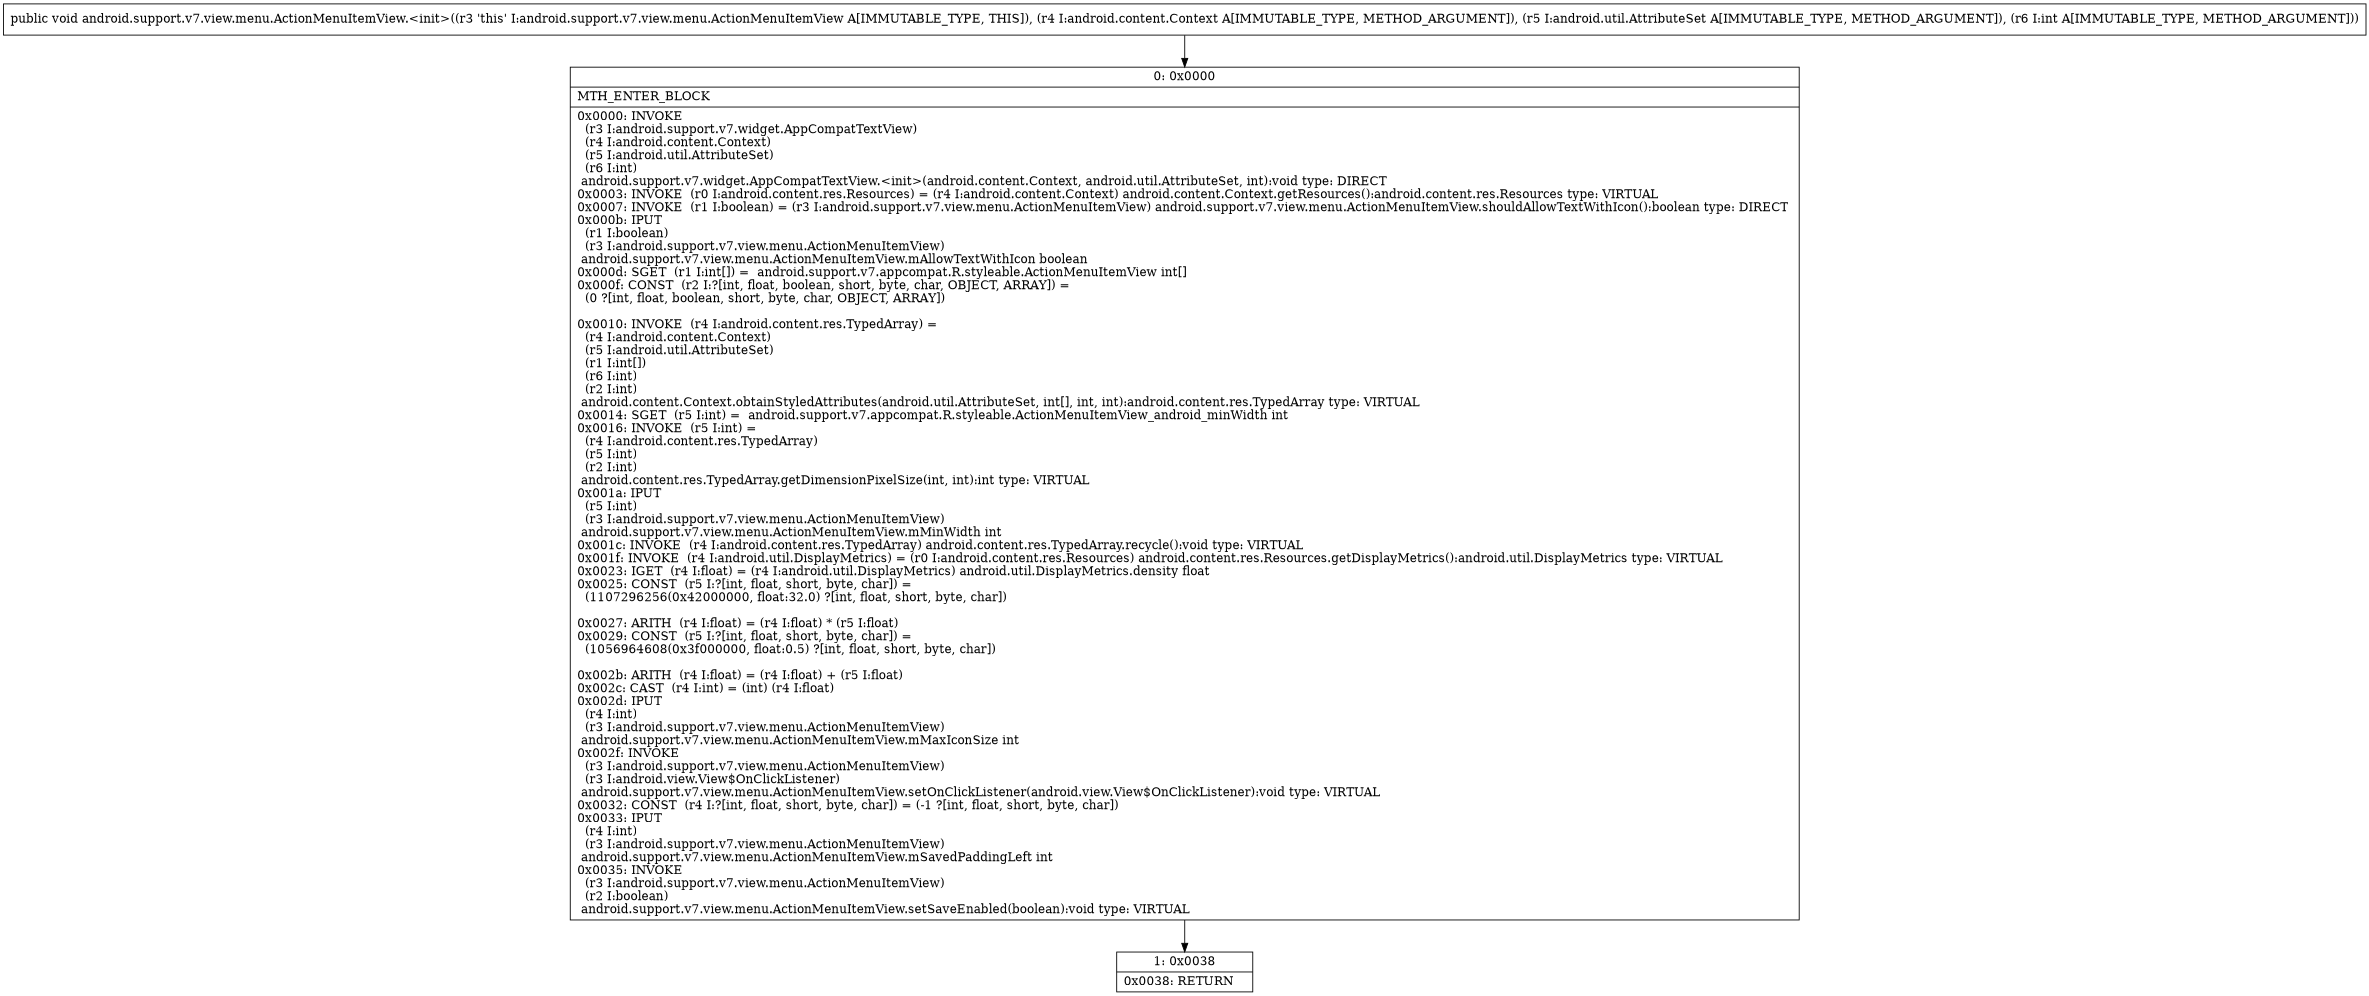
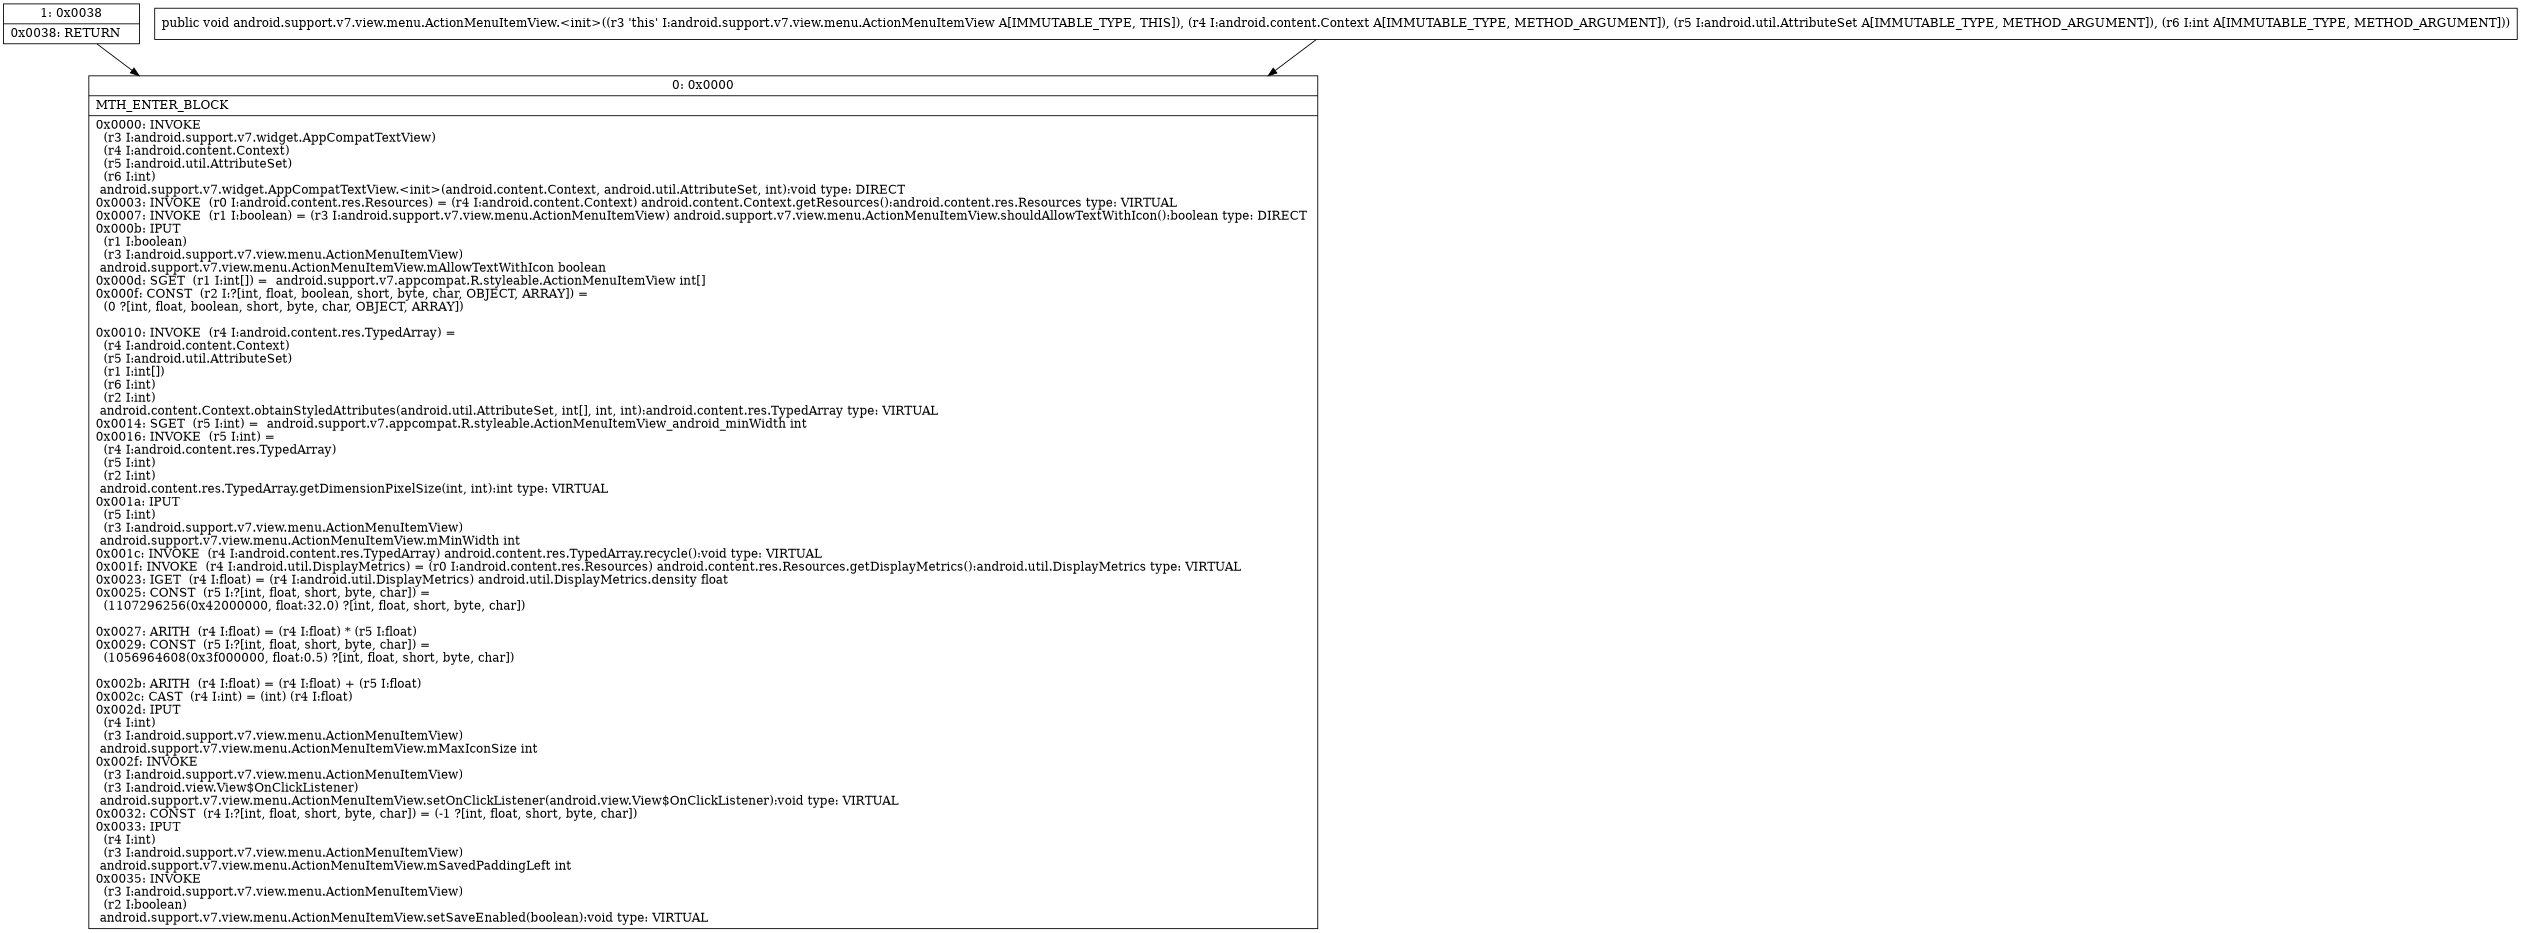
(1185, 932) -> (115, 57)
